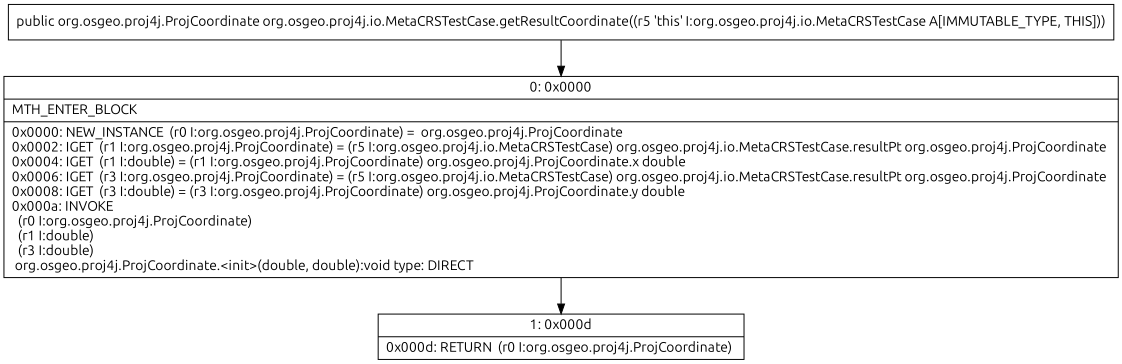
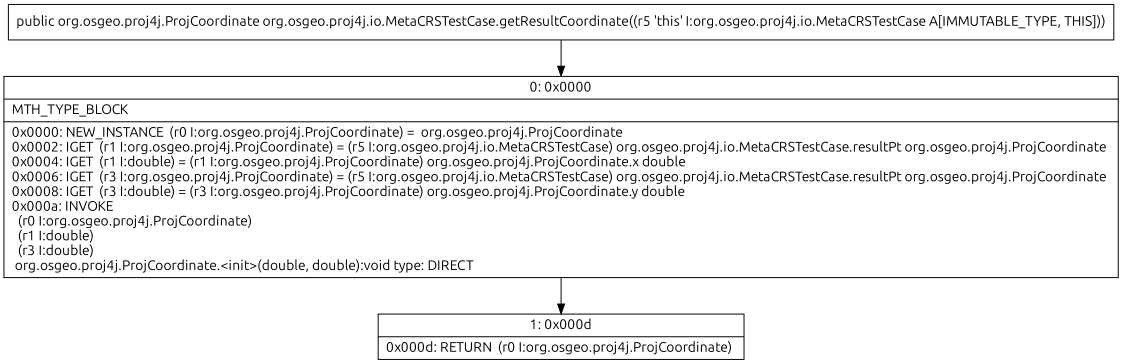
(74, 110) -> (70, 110)
